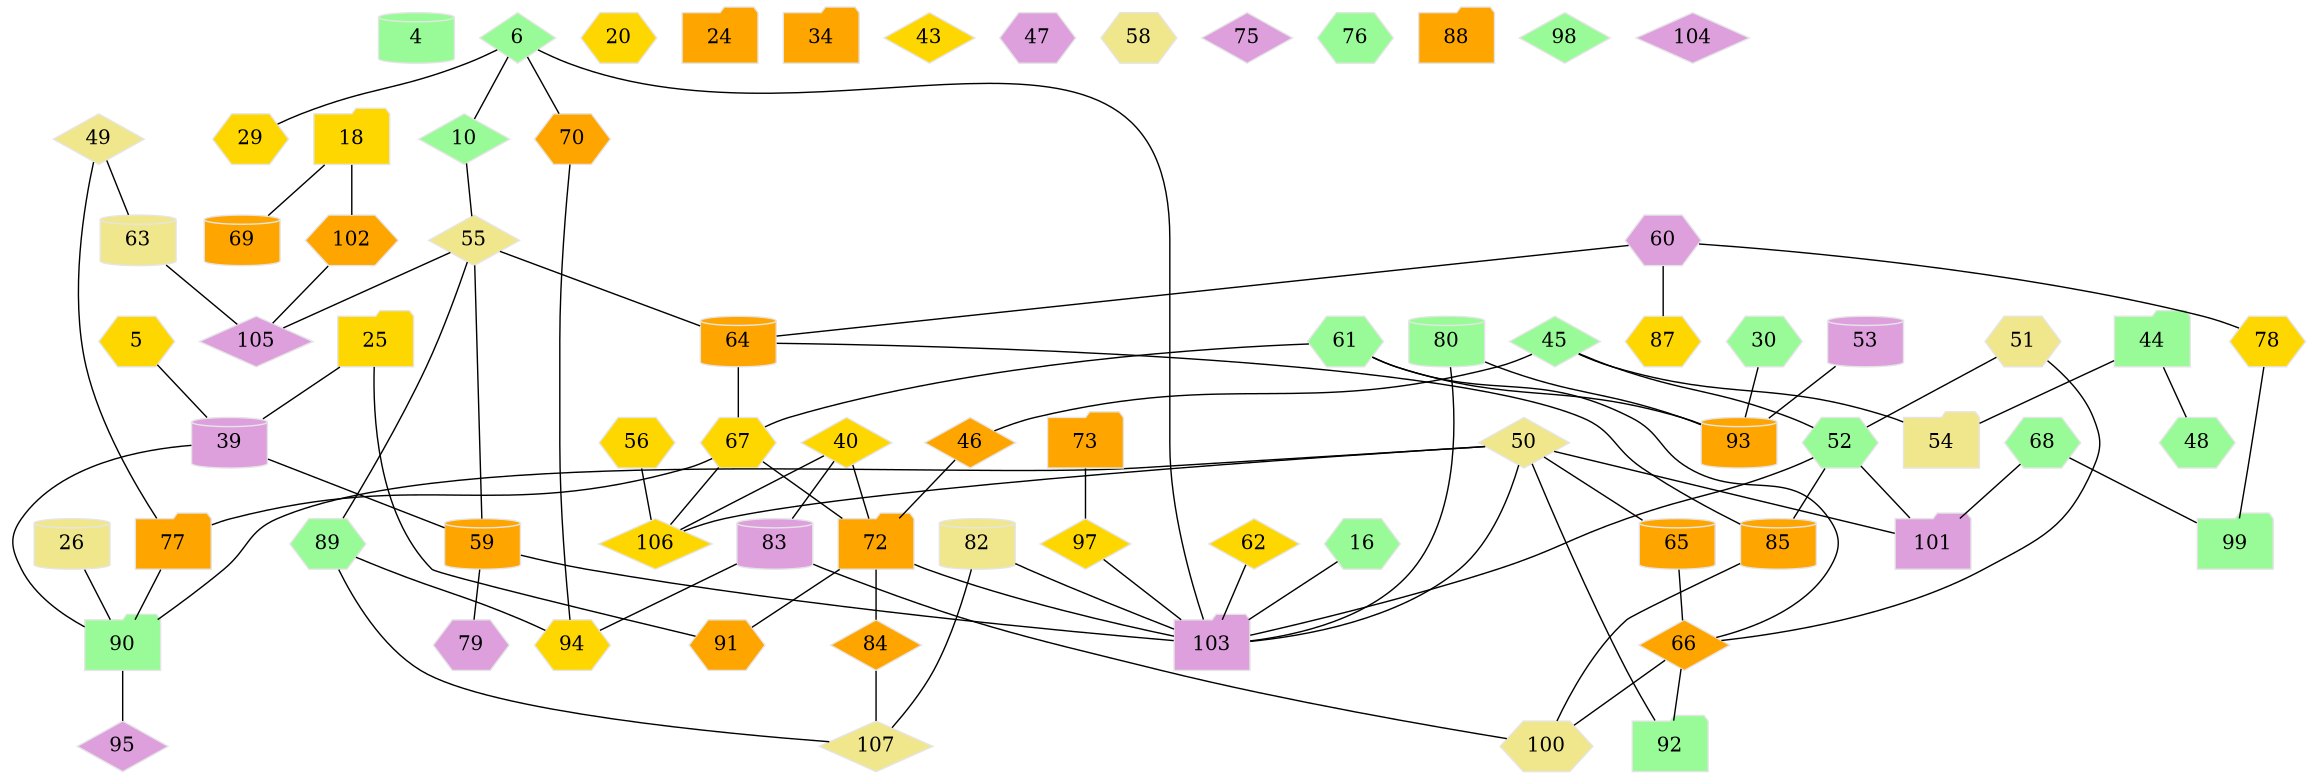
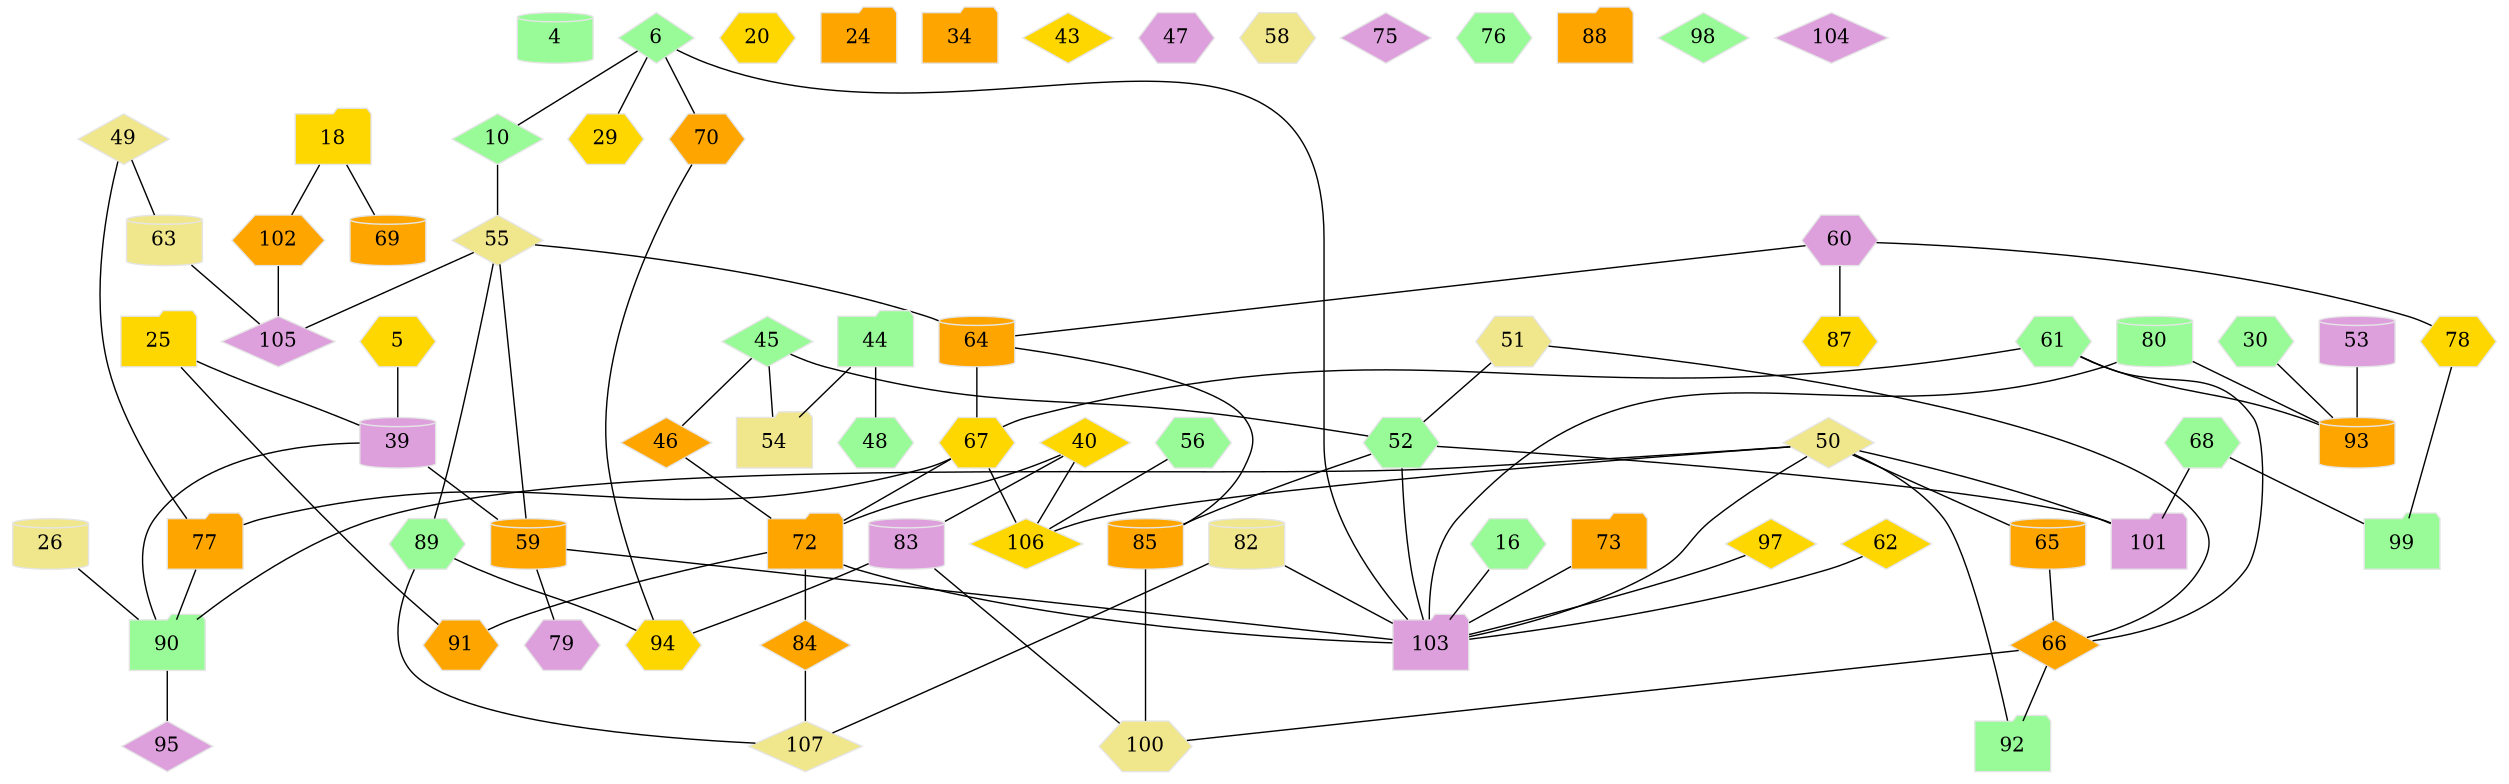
(637, 443) -> (1193, 443)
(1085, 493) -> (1520, 595)
